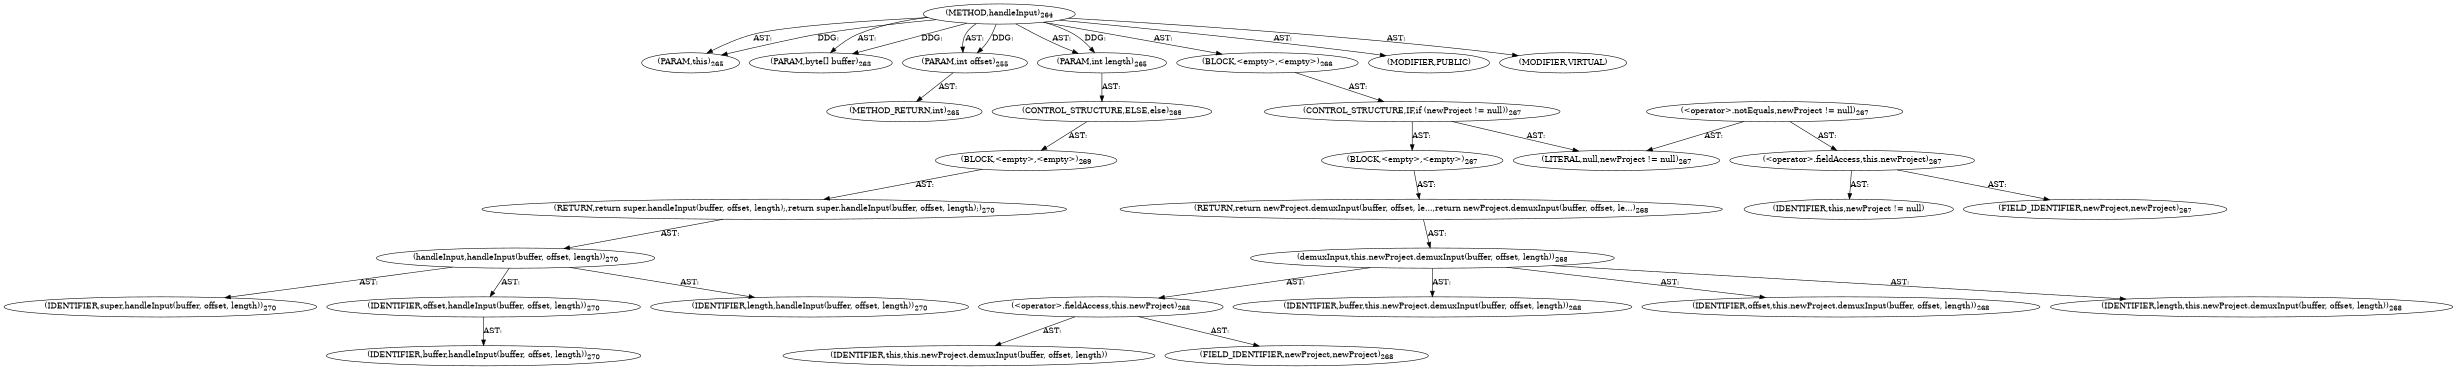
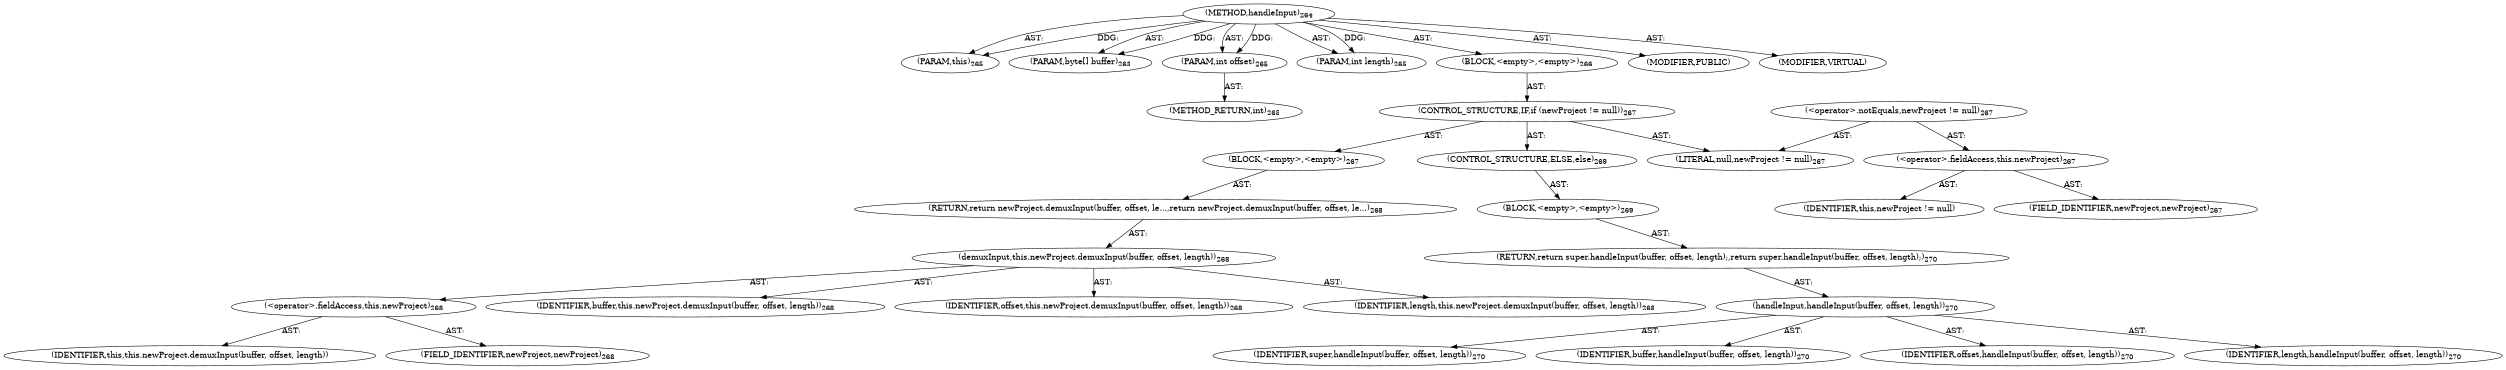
(1002, 62) -> (1262, 62)
(1102, 84) -> (1527, 133)
(484, 329) -> (1777, 331)
